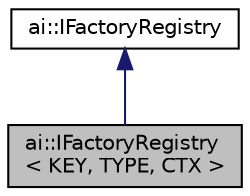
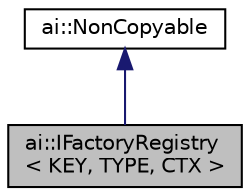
(125, 29) -> (125, 29)
